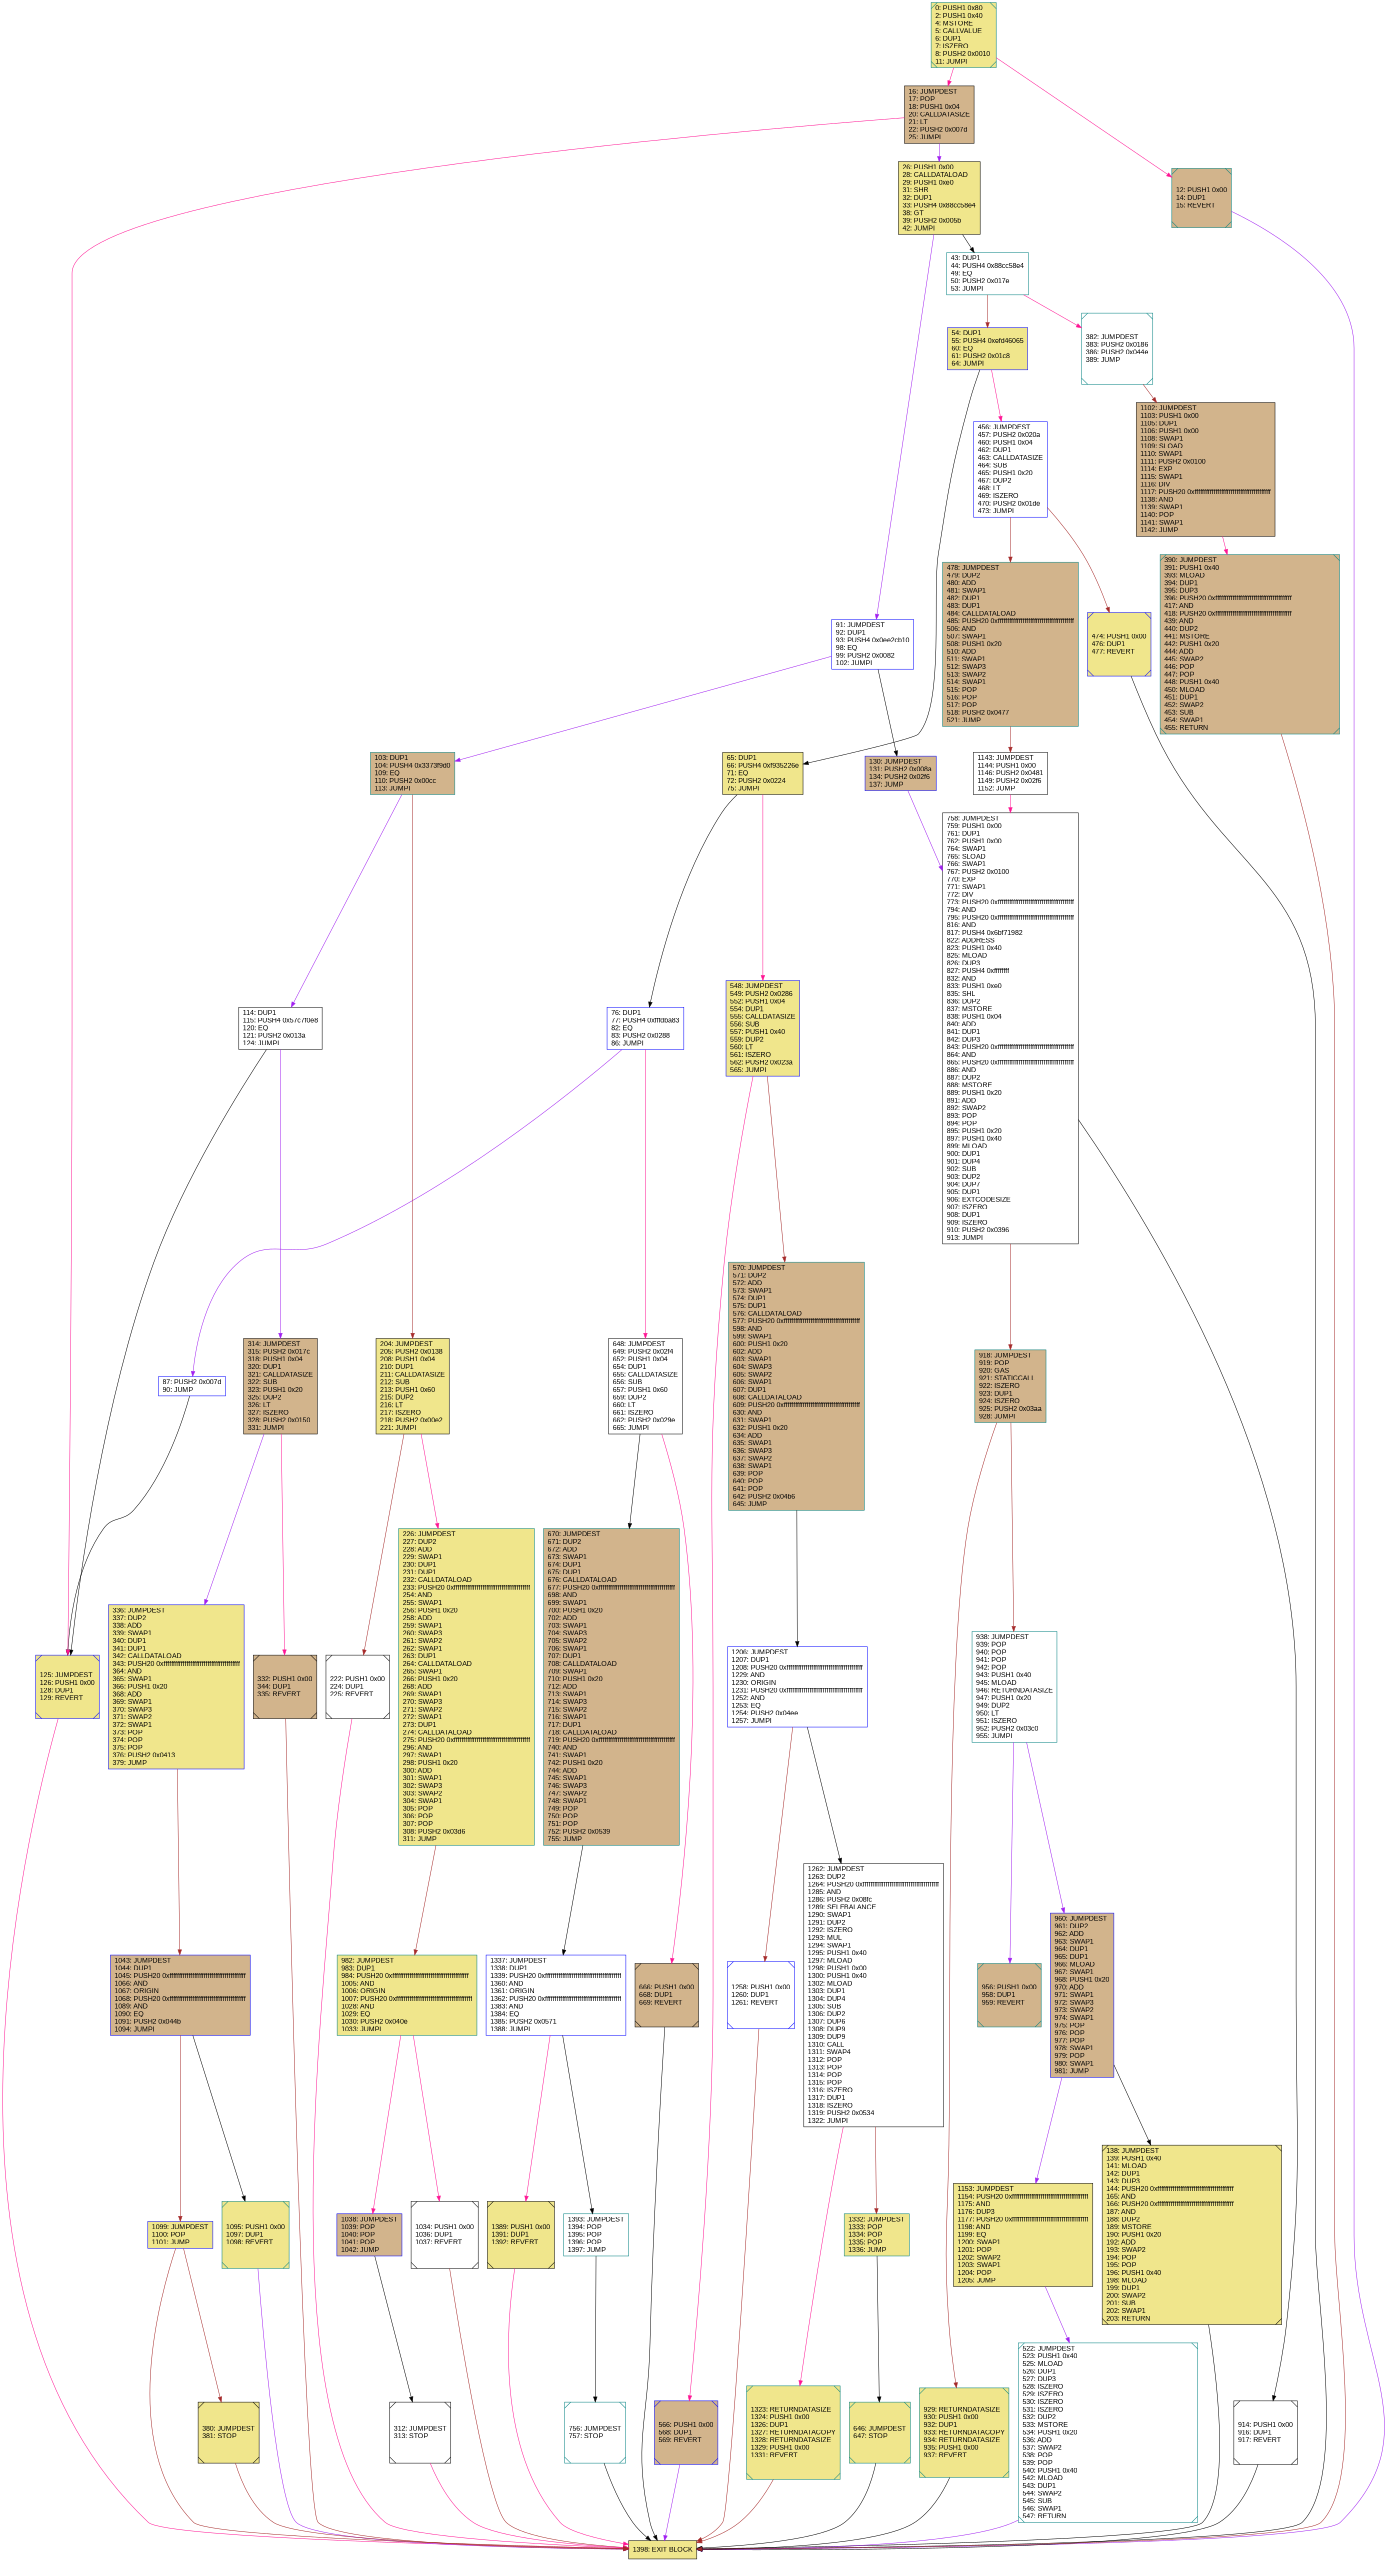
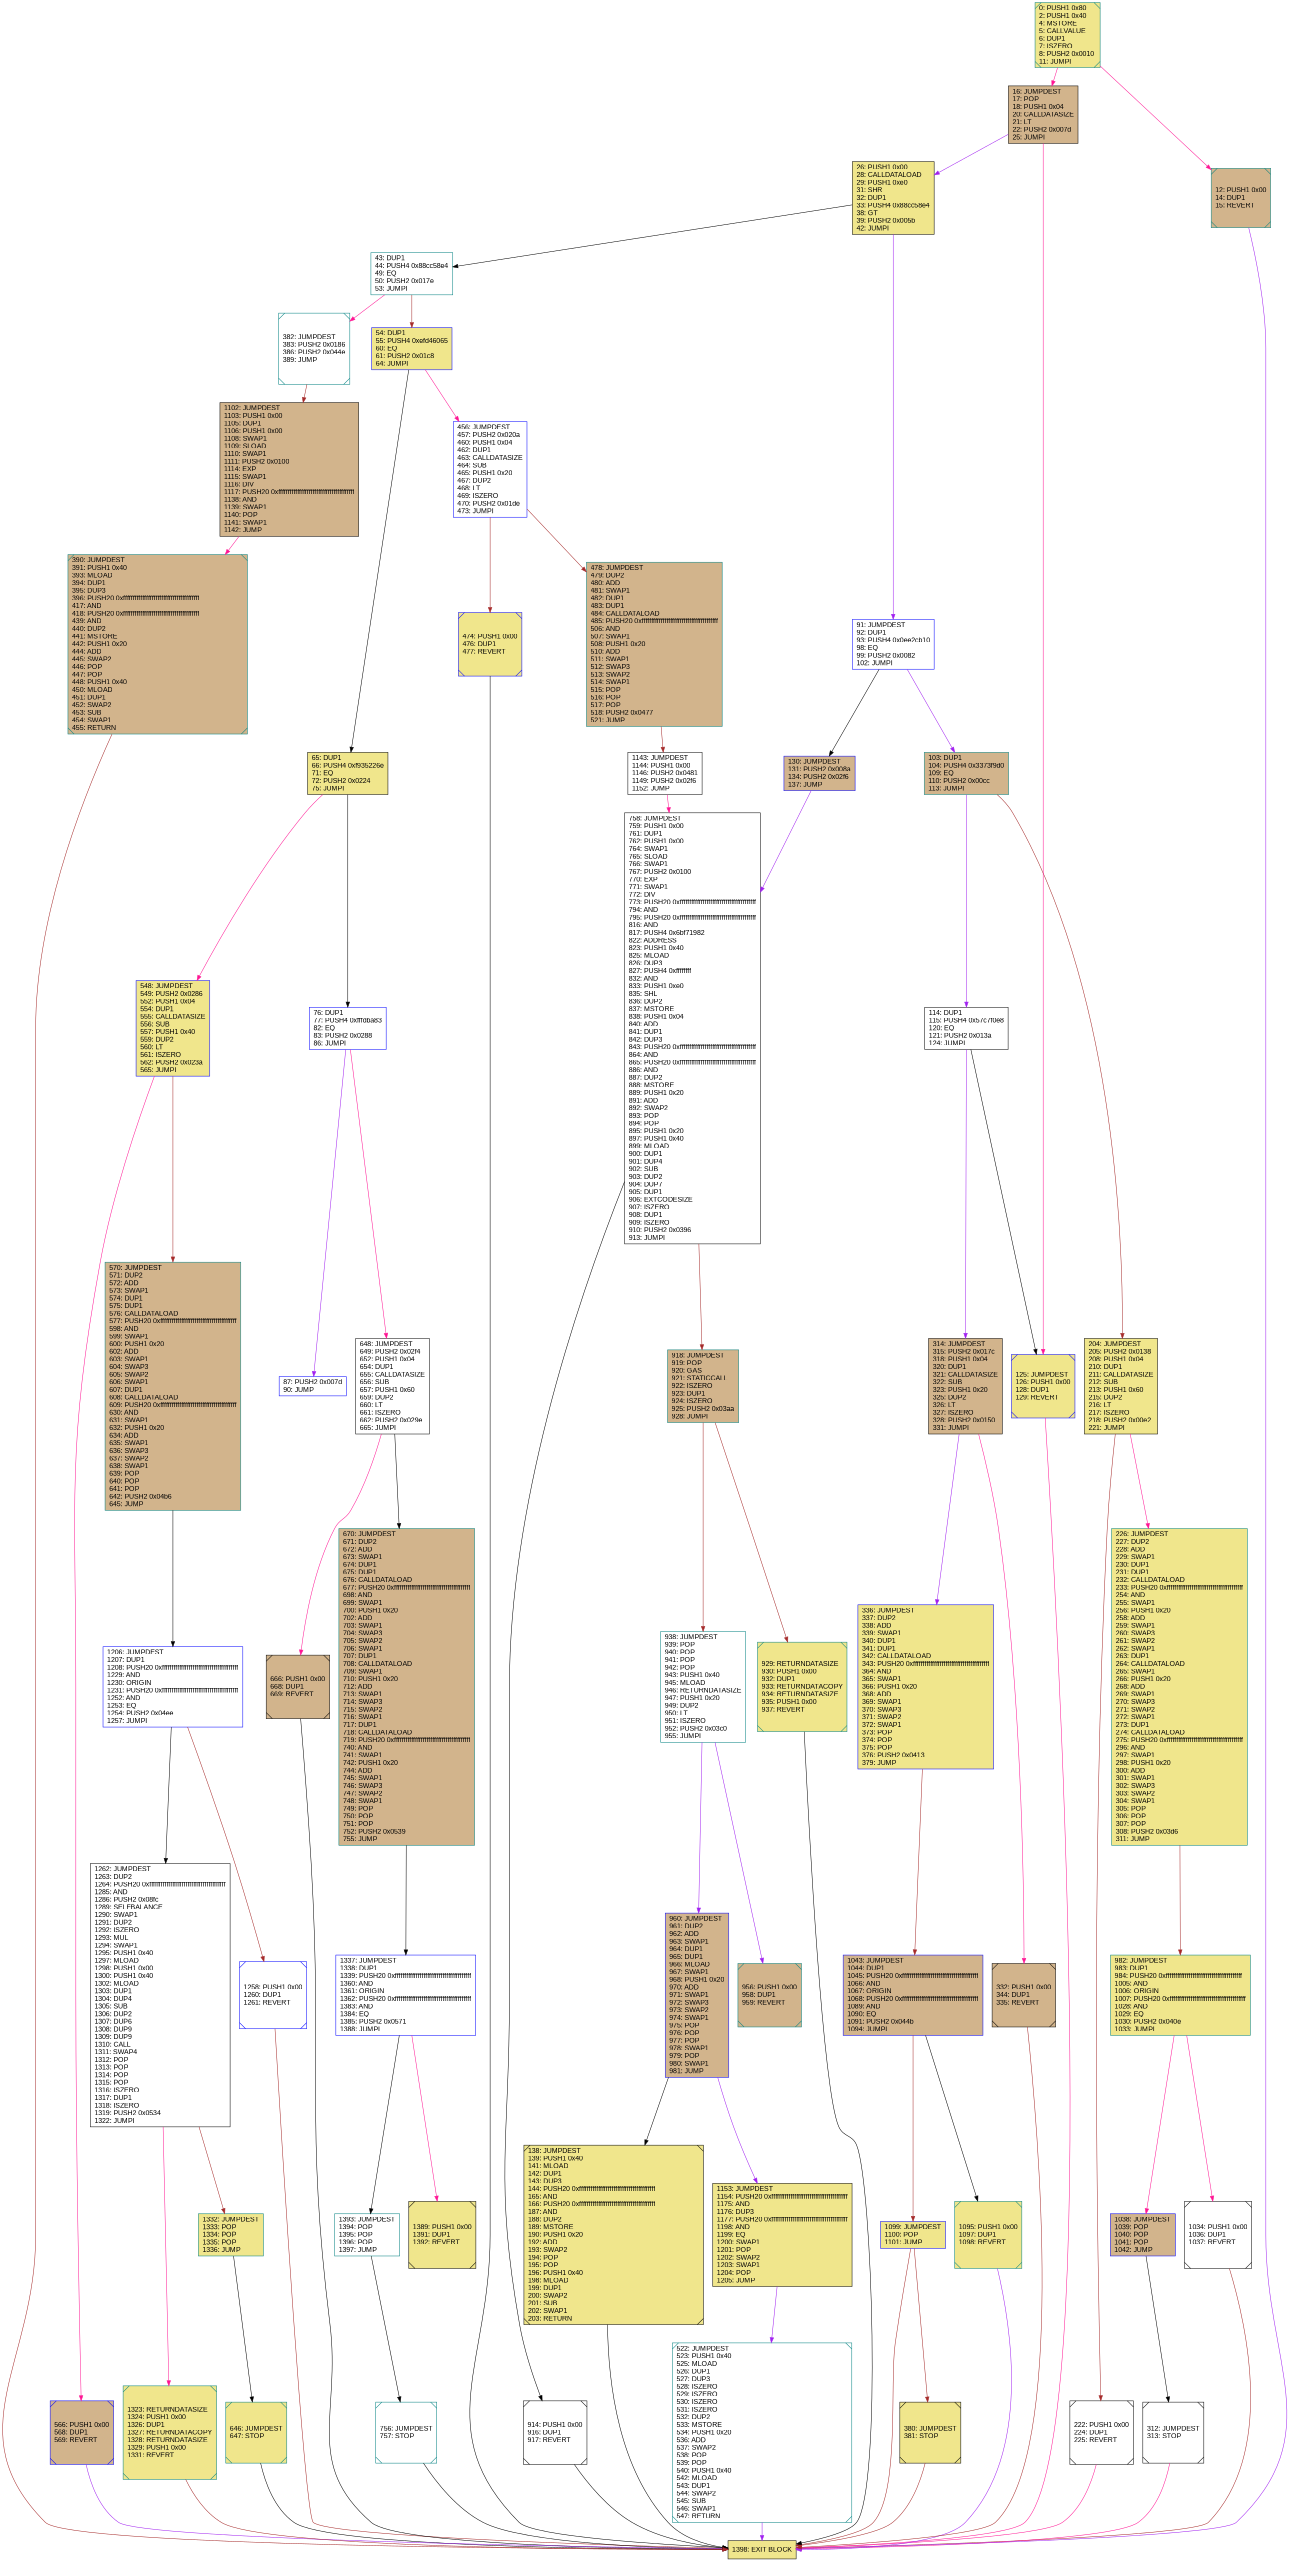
(118, 1519) -> none
(518, 2434) -> none
